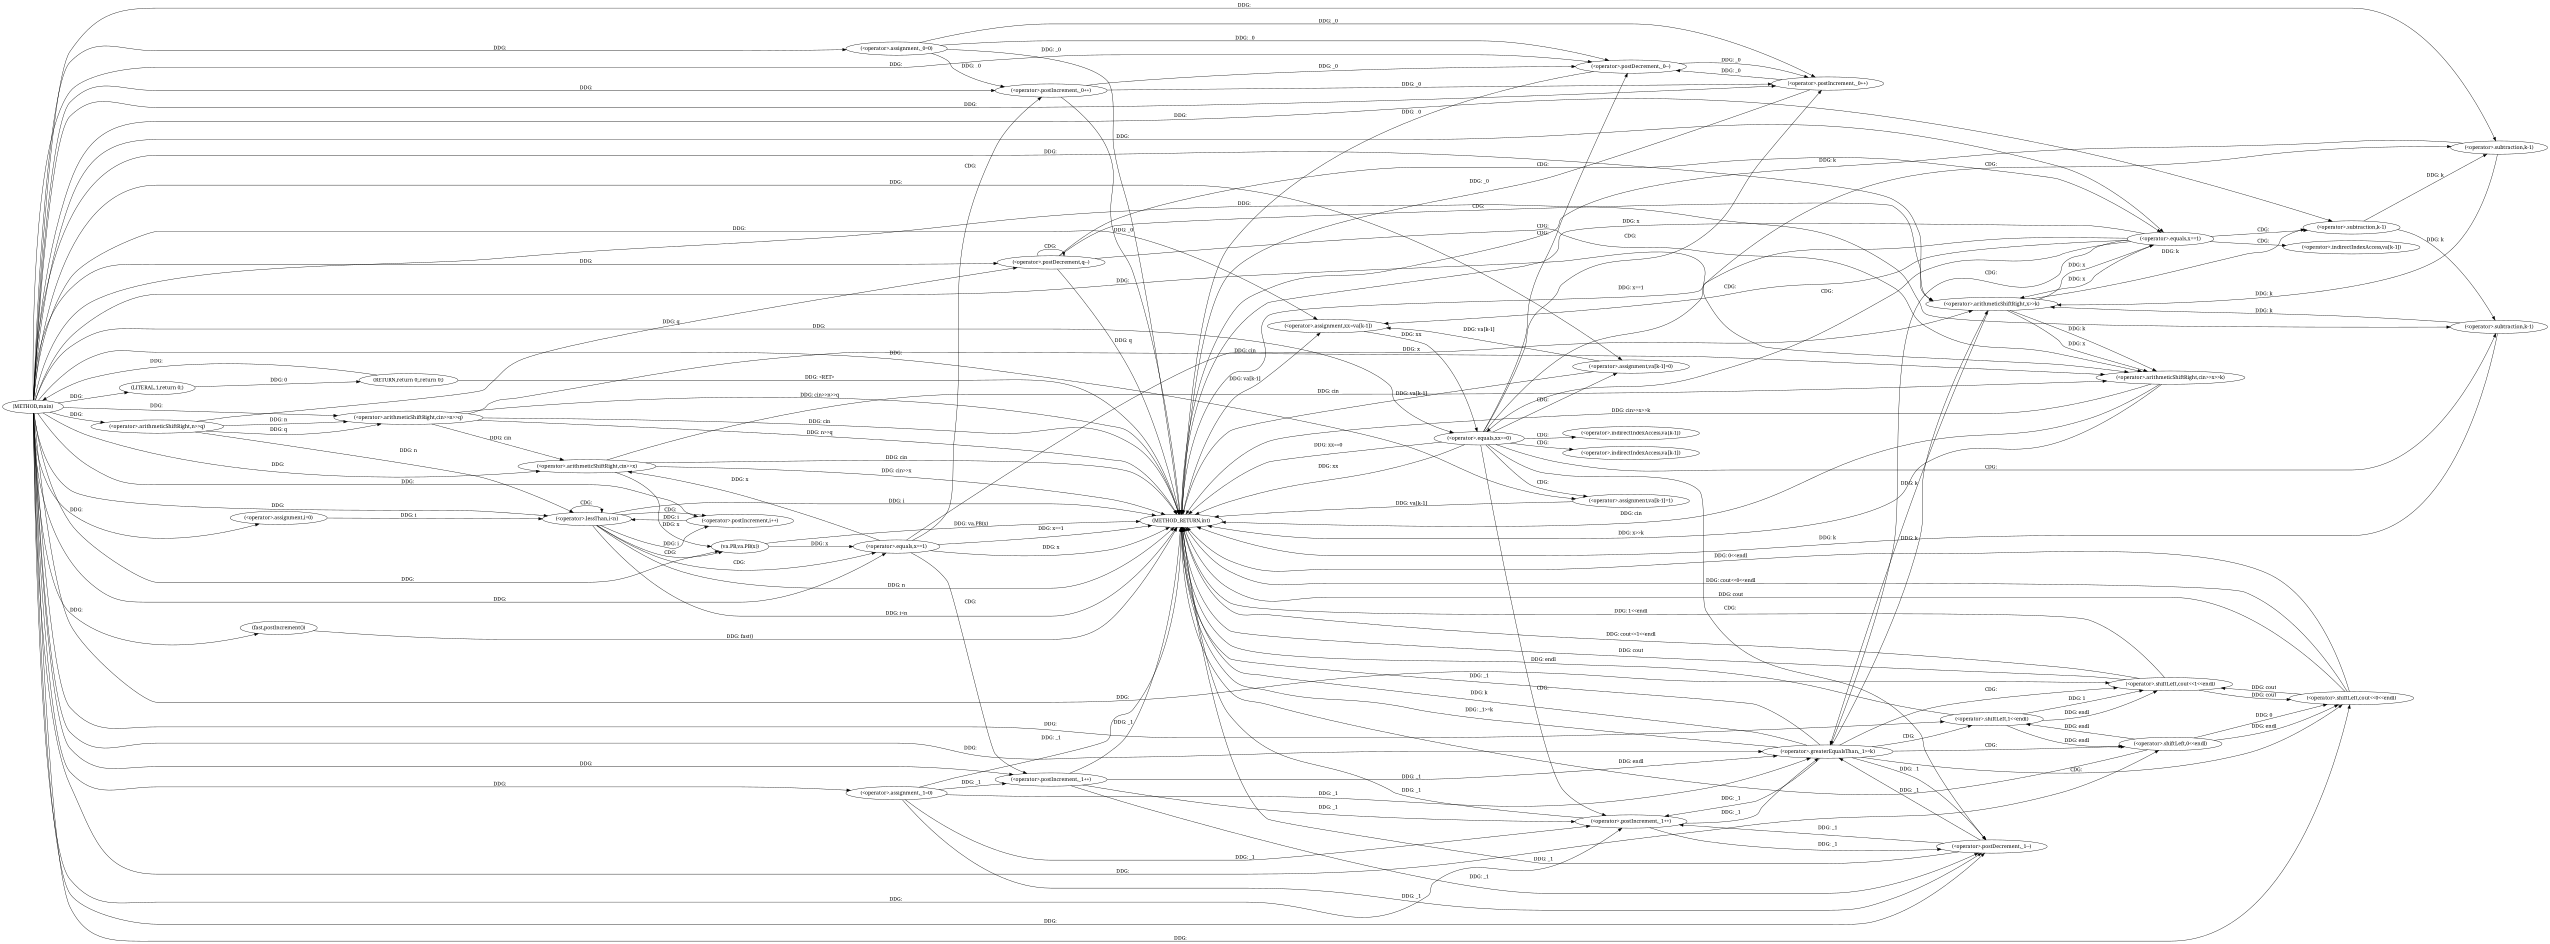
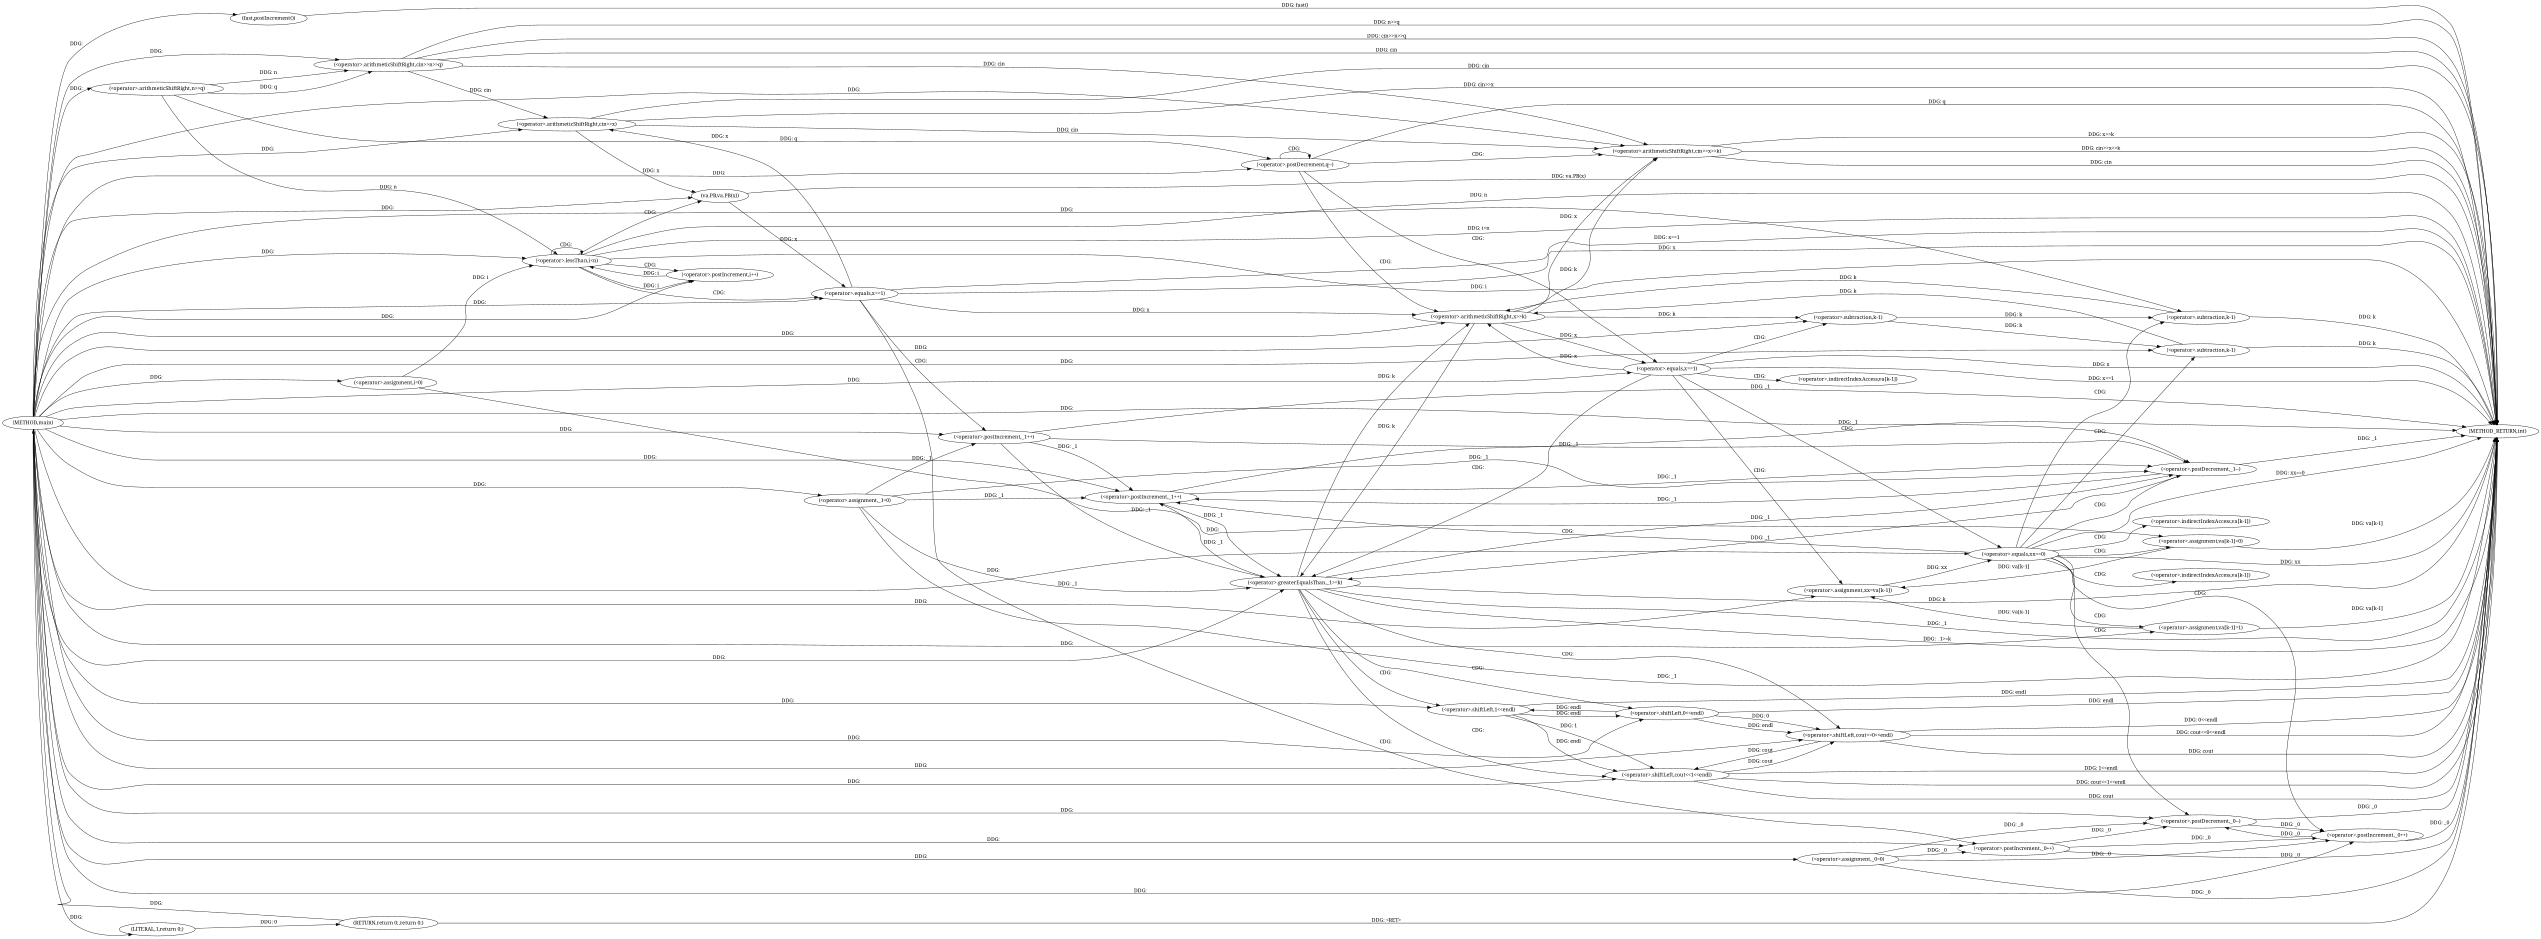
(773, 185) -> (1279, 531)
(1223, 412) -> (2008, 621)
